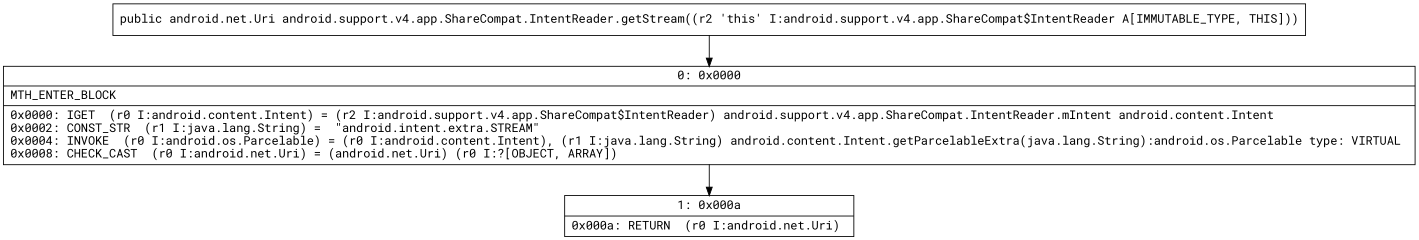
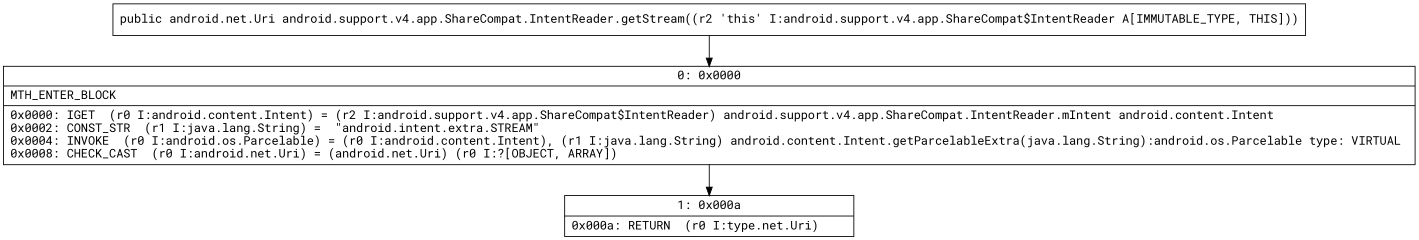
(709, 226) -> (699, 226)
